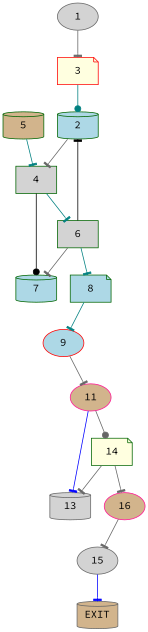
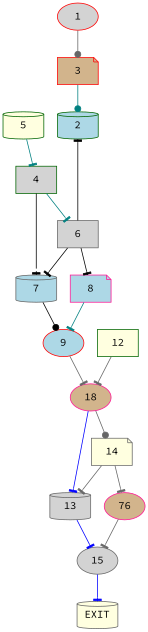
(78, 17) -> (78, 17)
(78, 42) -> (78, 42)
(78, 71) -> (78, 71)
(23, 125) -> (23, 125)
(58, 151) -> none
(36, 231) -> (36, 231)
(78, 234) -> (78, 234)
(58, 260) -> (58, 260)
(84, 260) -> (84, 260)
(36, 289) -> (36, 289)
(91, 289) -> (91, 289)
none -> (49, 313)
none -> (118, 343)
(91, 397) -> (91, 397)
(112, 452) -> (112, 452)
(125, 506) -> (125, 506)
none -> (83, 532)
(97, 615) -> (97, 615)
